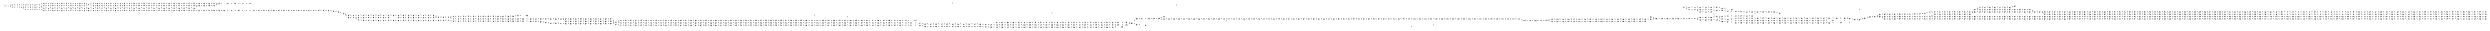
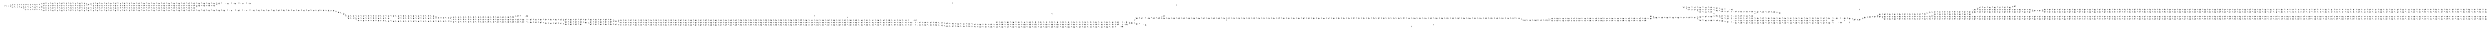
(586, 24) -> none
